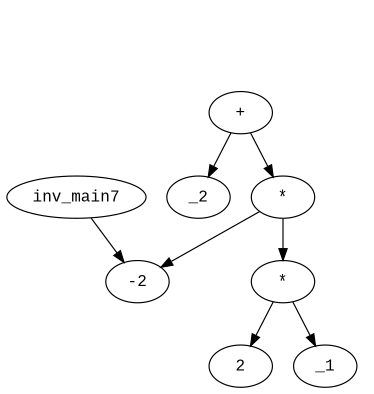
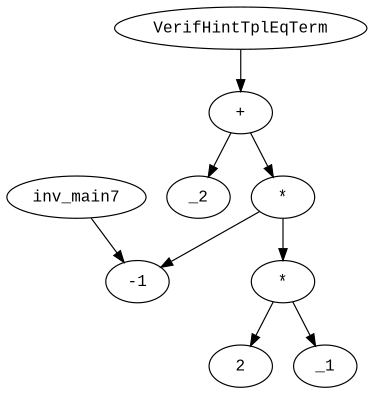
none -> (241, 28)
(137, 282) -> (137, 282)
